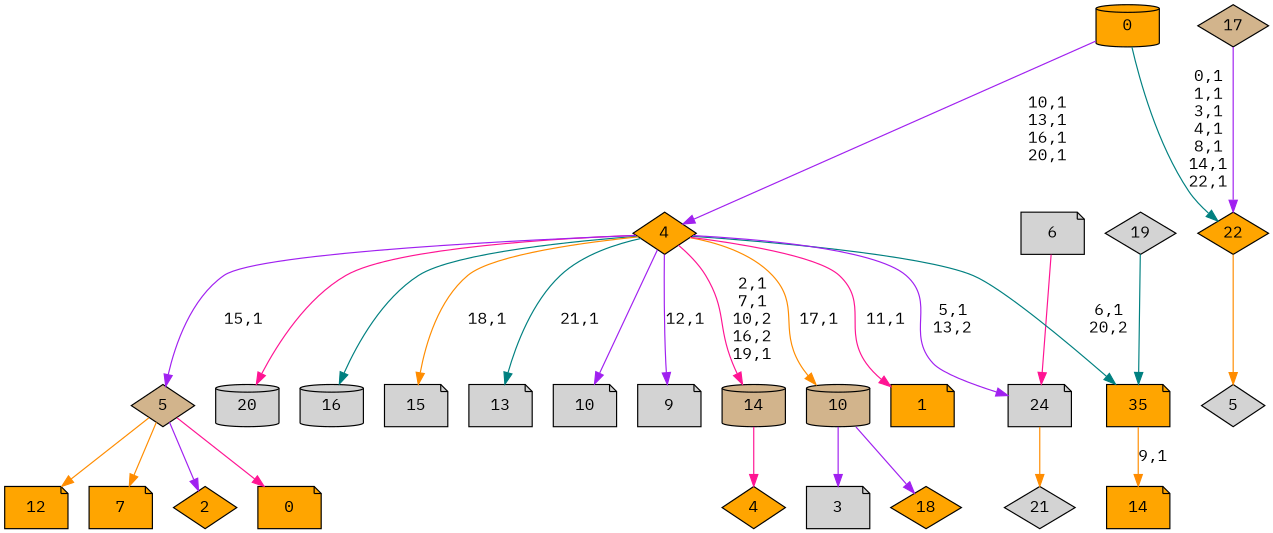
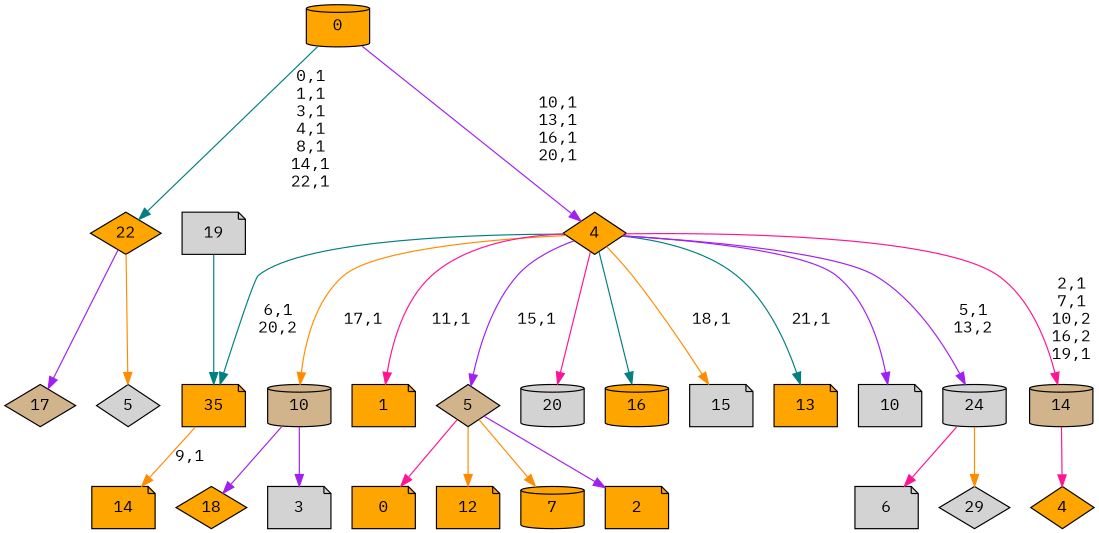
(1233, 123) -> (86, 314)
(1141, 233) -> (214, 233)
(1047, 314) -> (935, 452)
(332, 406) -> (637, 406)
(501, 406) -> (806, 406)
(669, 406) -> none
(1040, 406) -> (975, 406)
(121, 508) -> (553, 508)
(205, 508) -> (637, 508)
(1040, 508) -> (975, 508)
